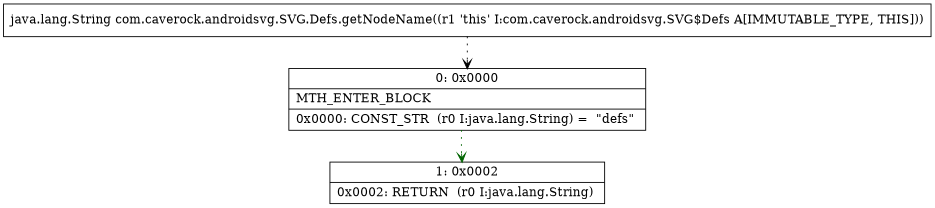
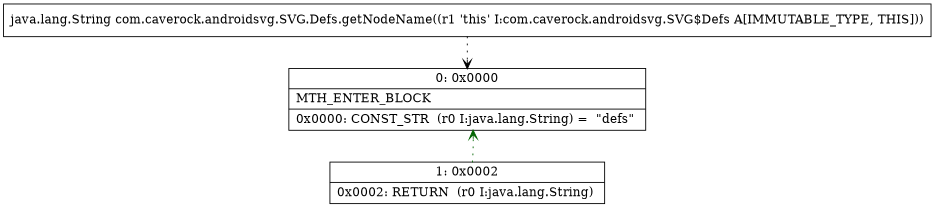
(461, 142) -> (473, 151)
